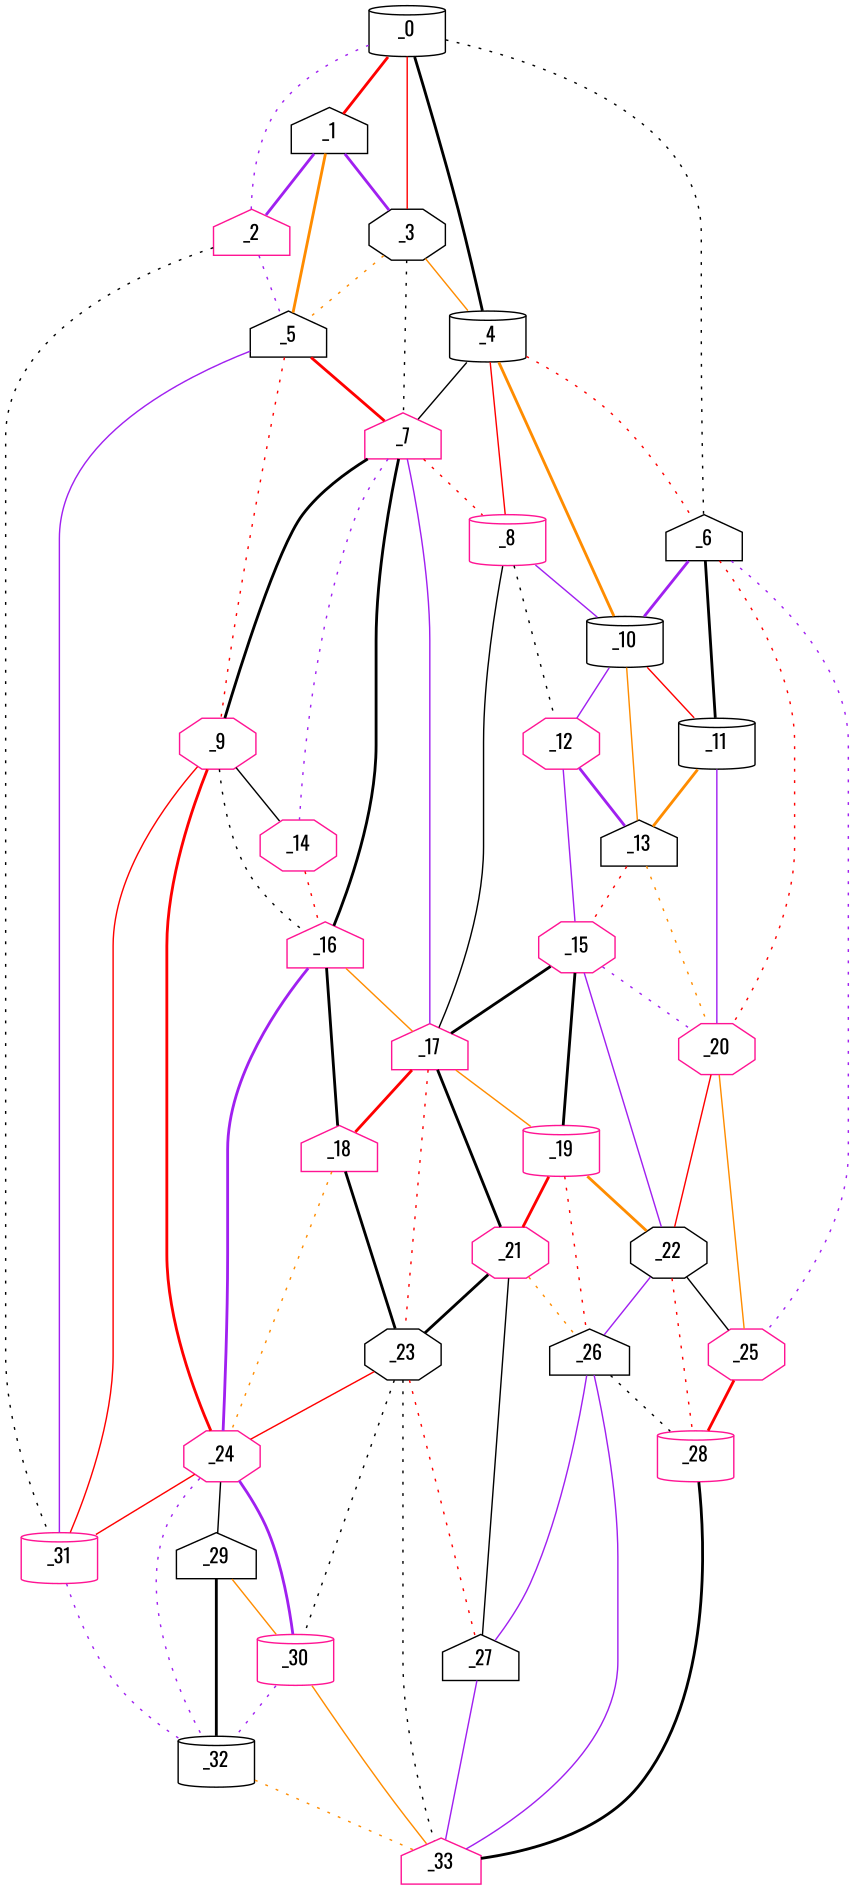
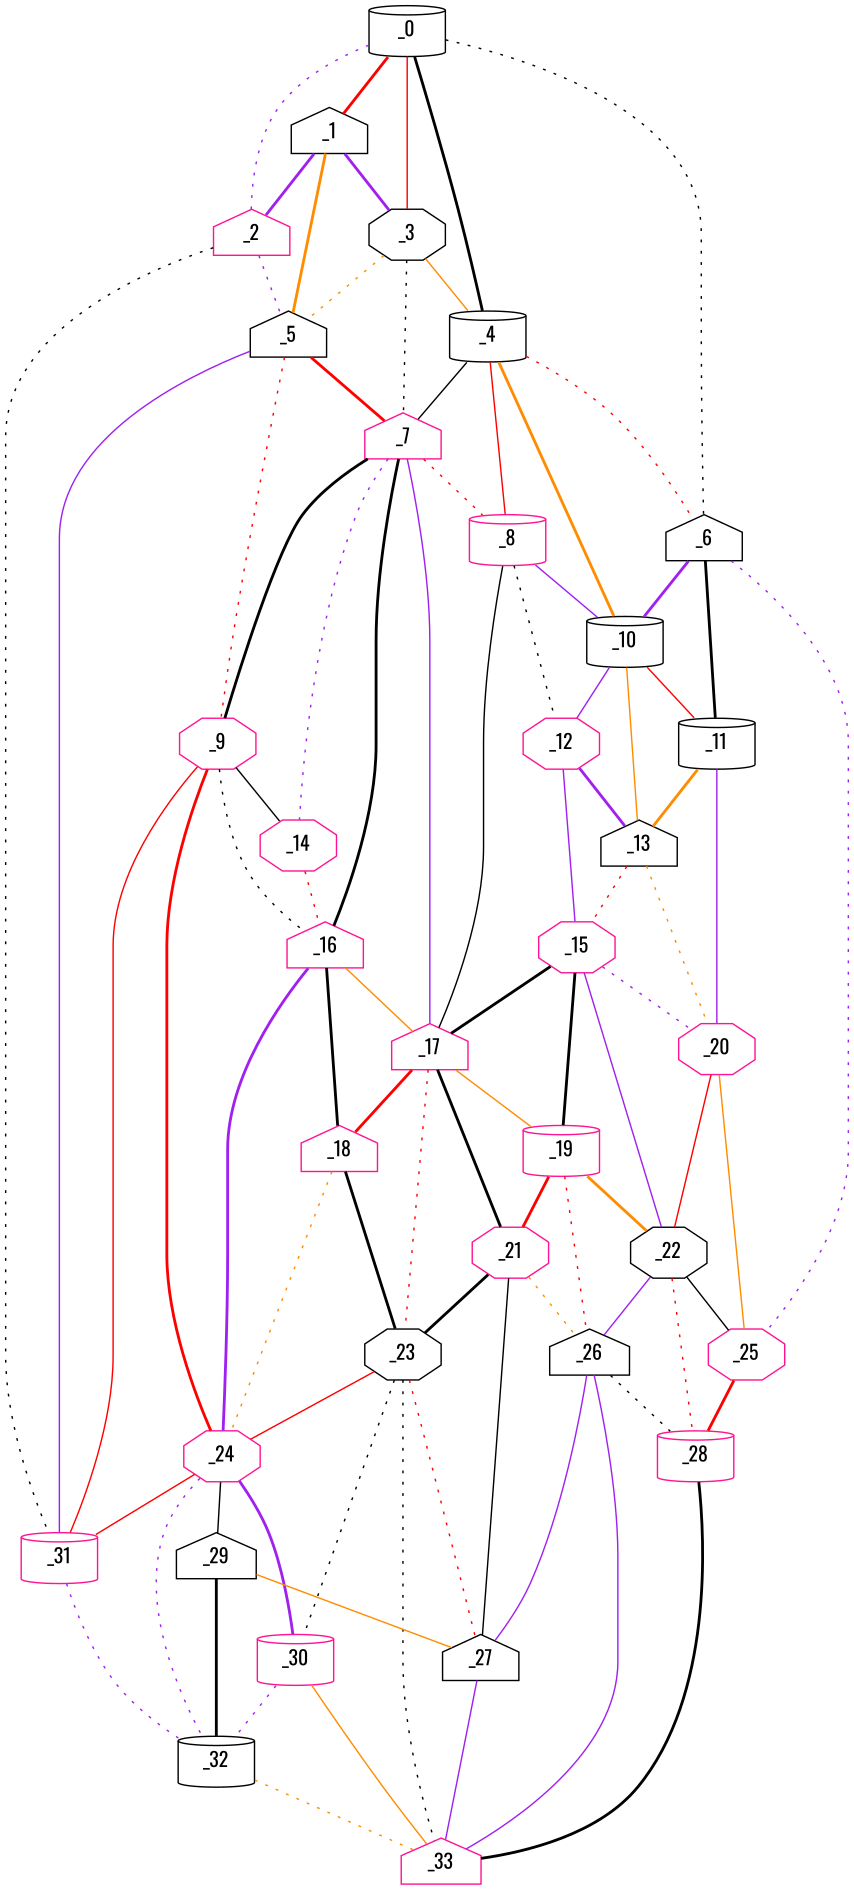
(795, 789) -> none
(254, 1607) -> (354, 1611)
